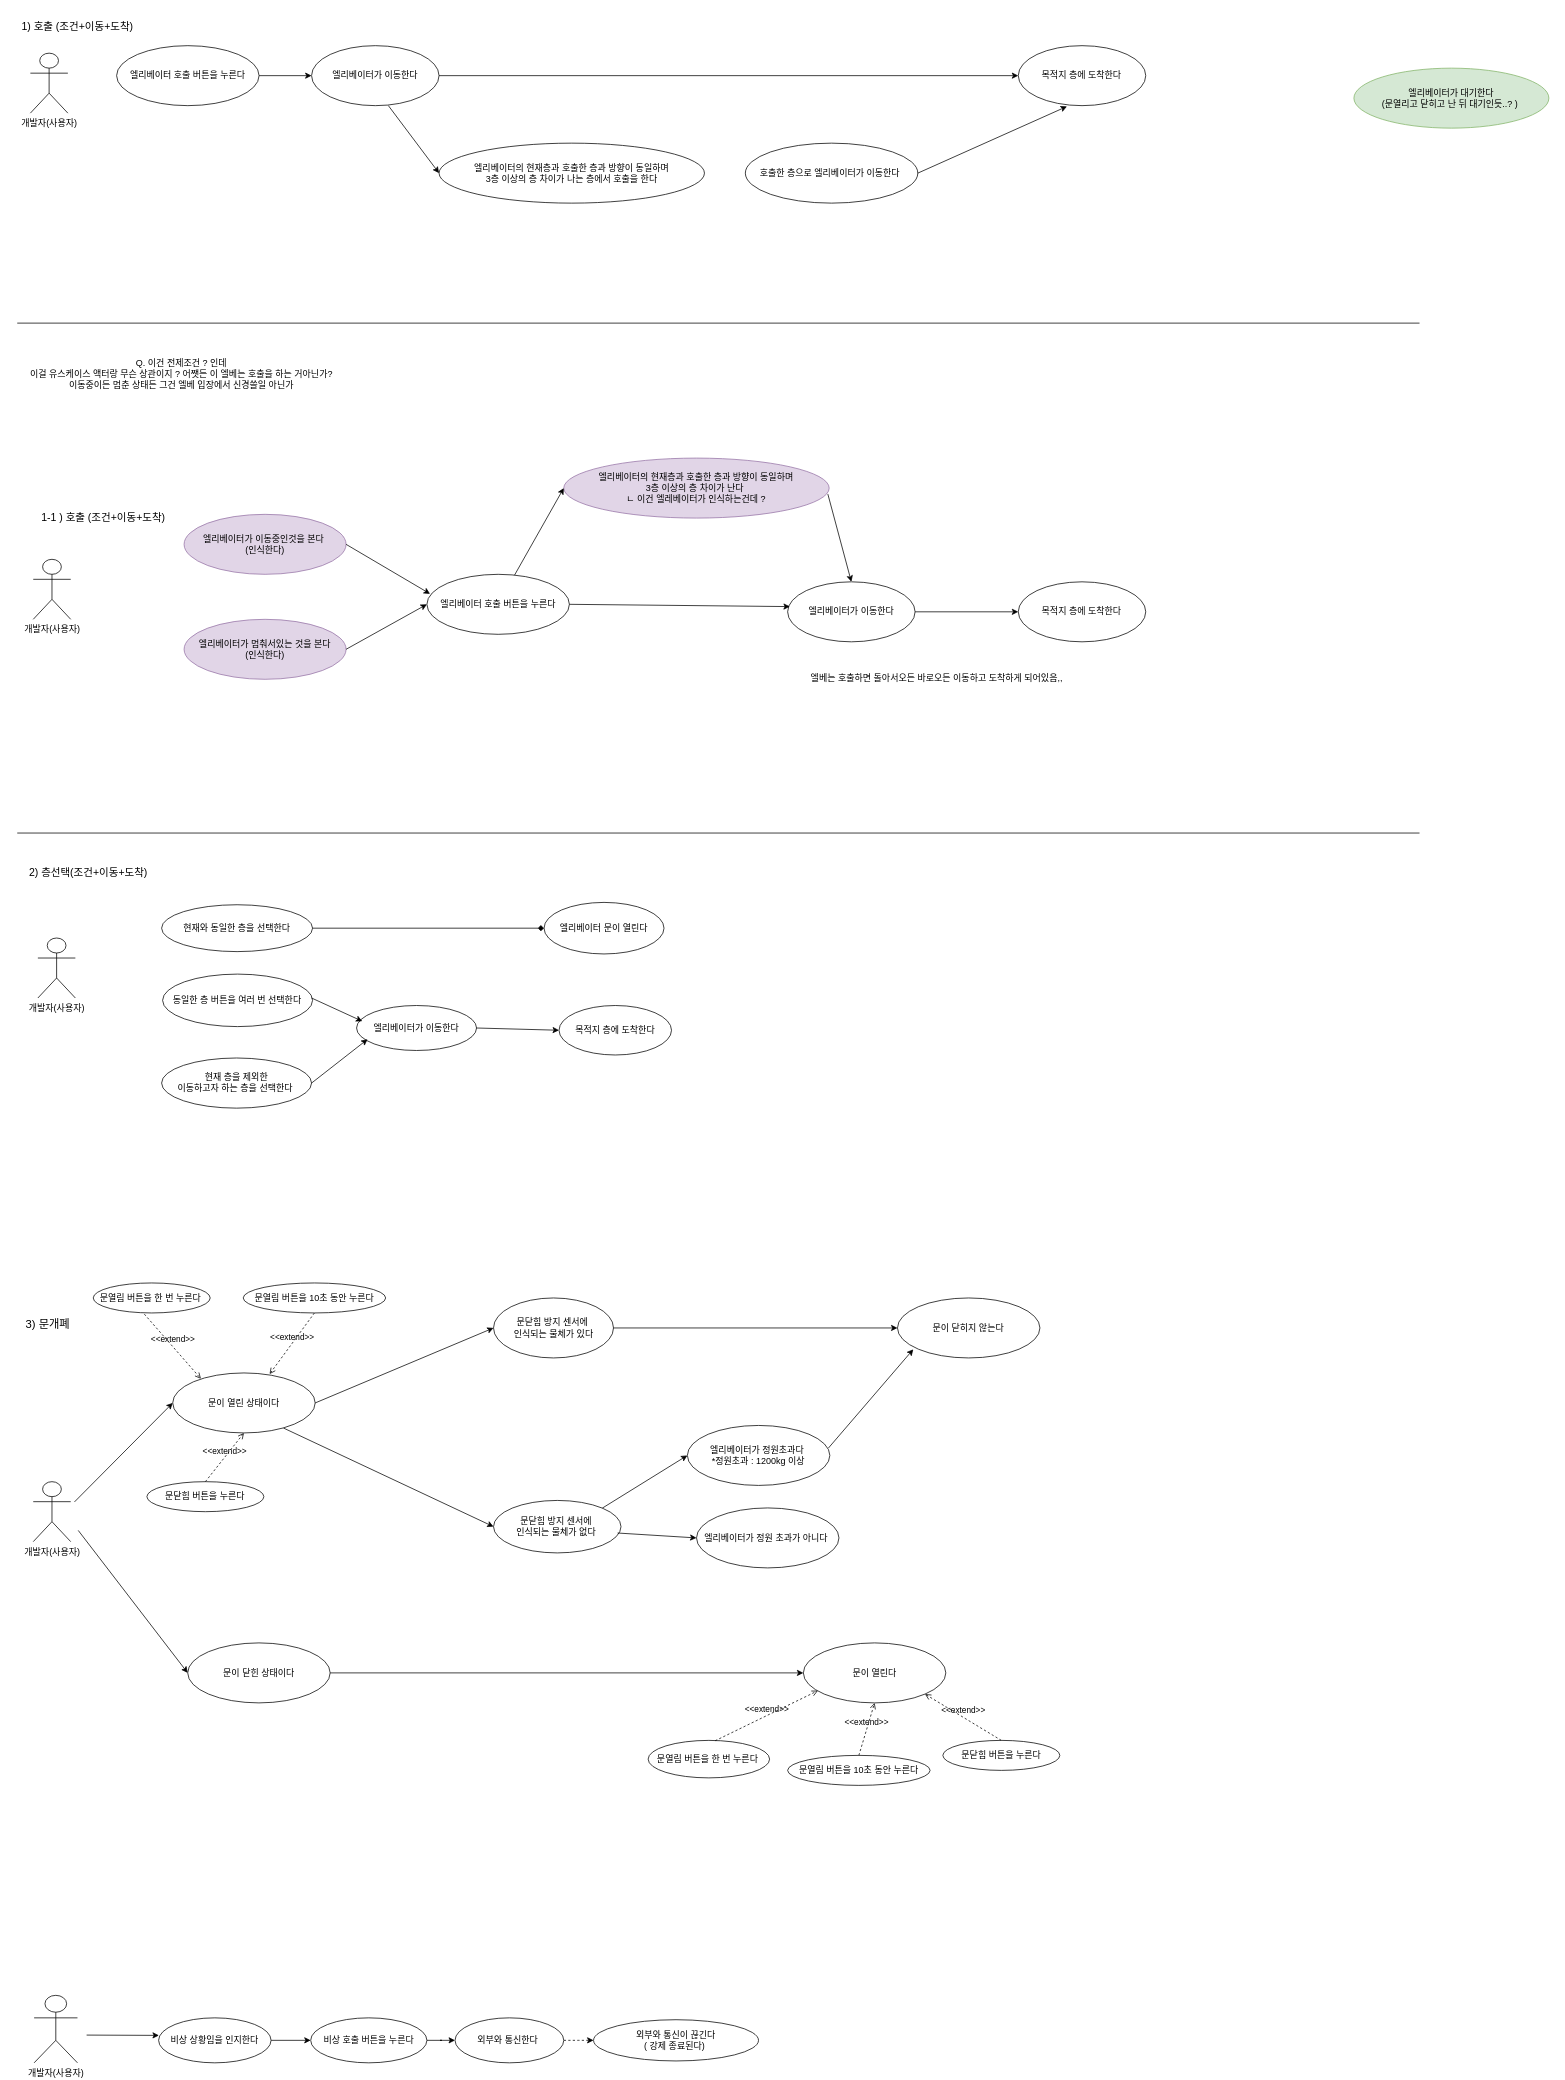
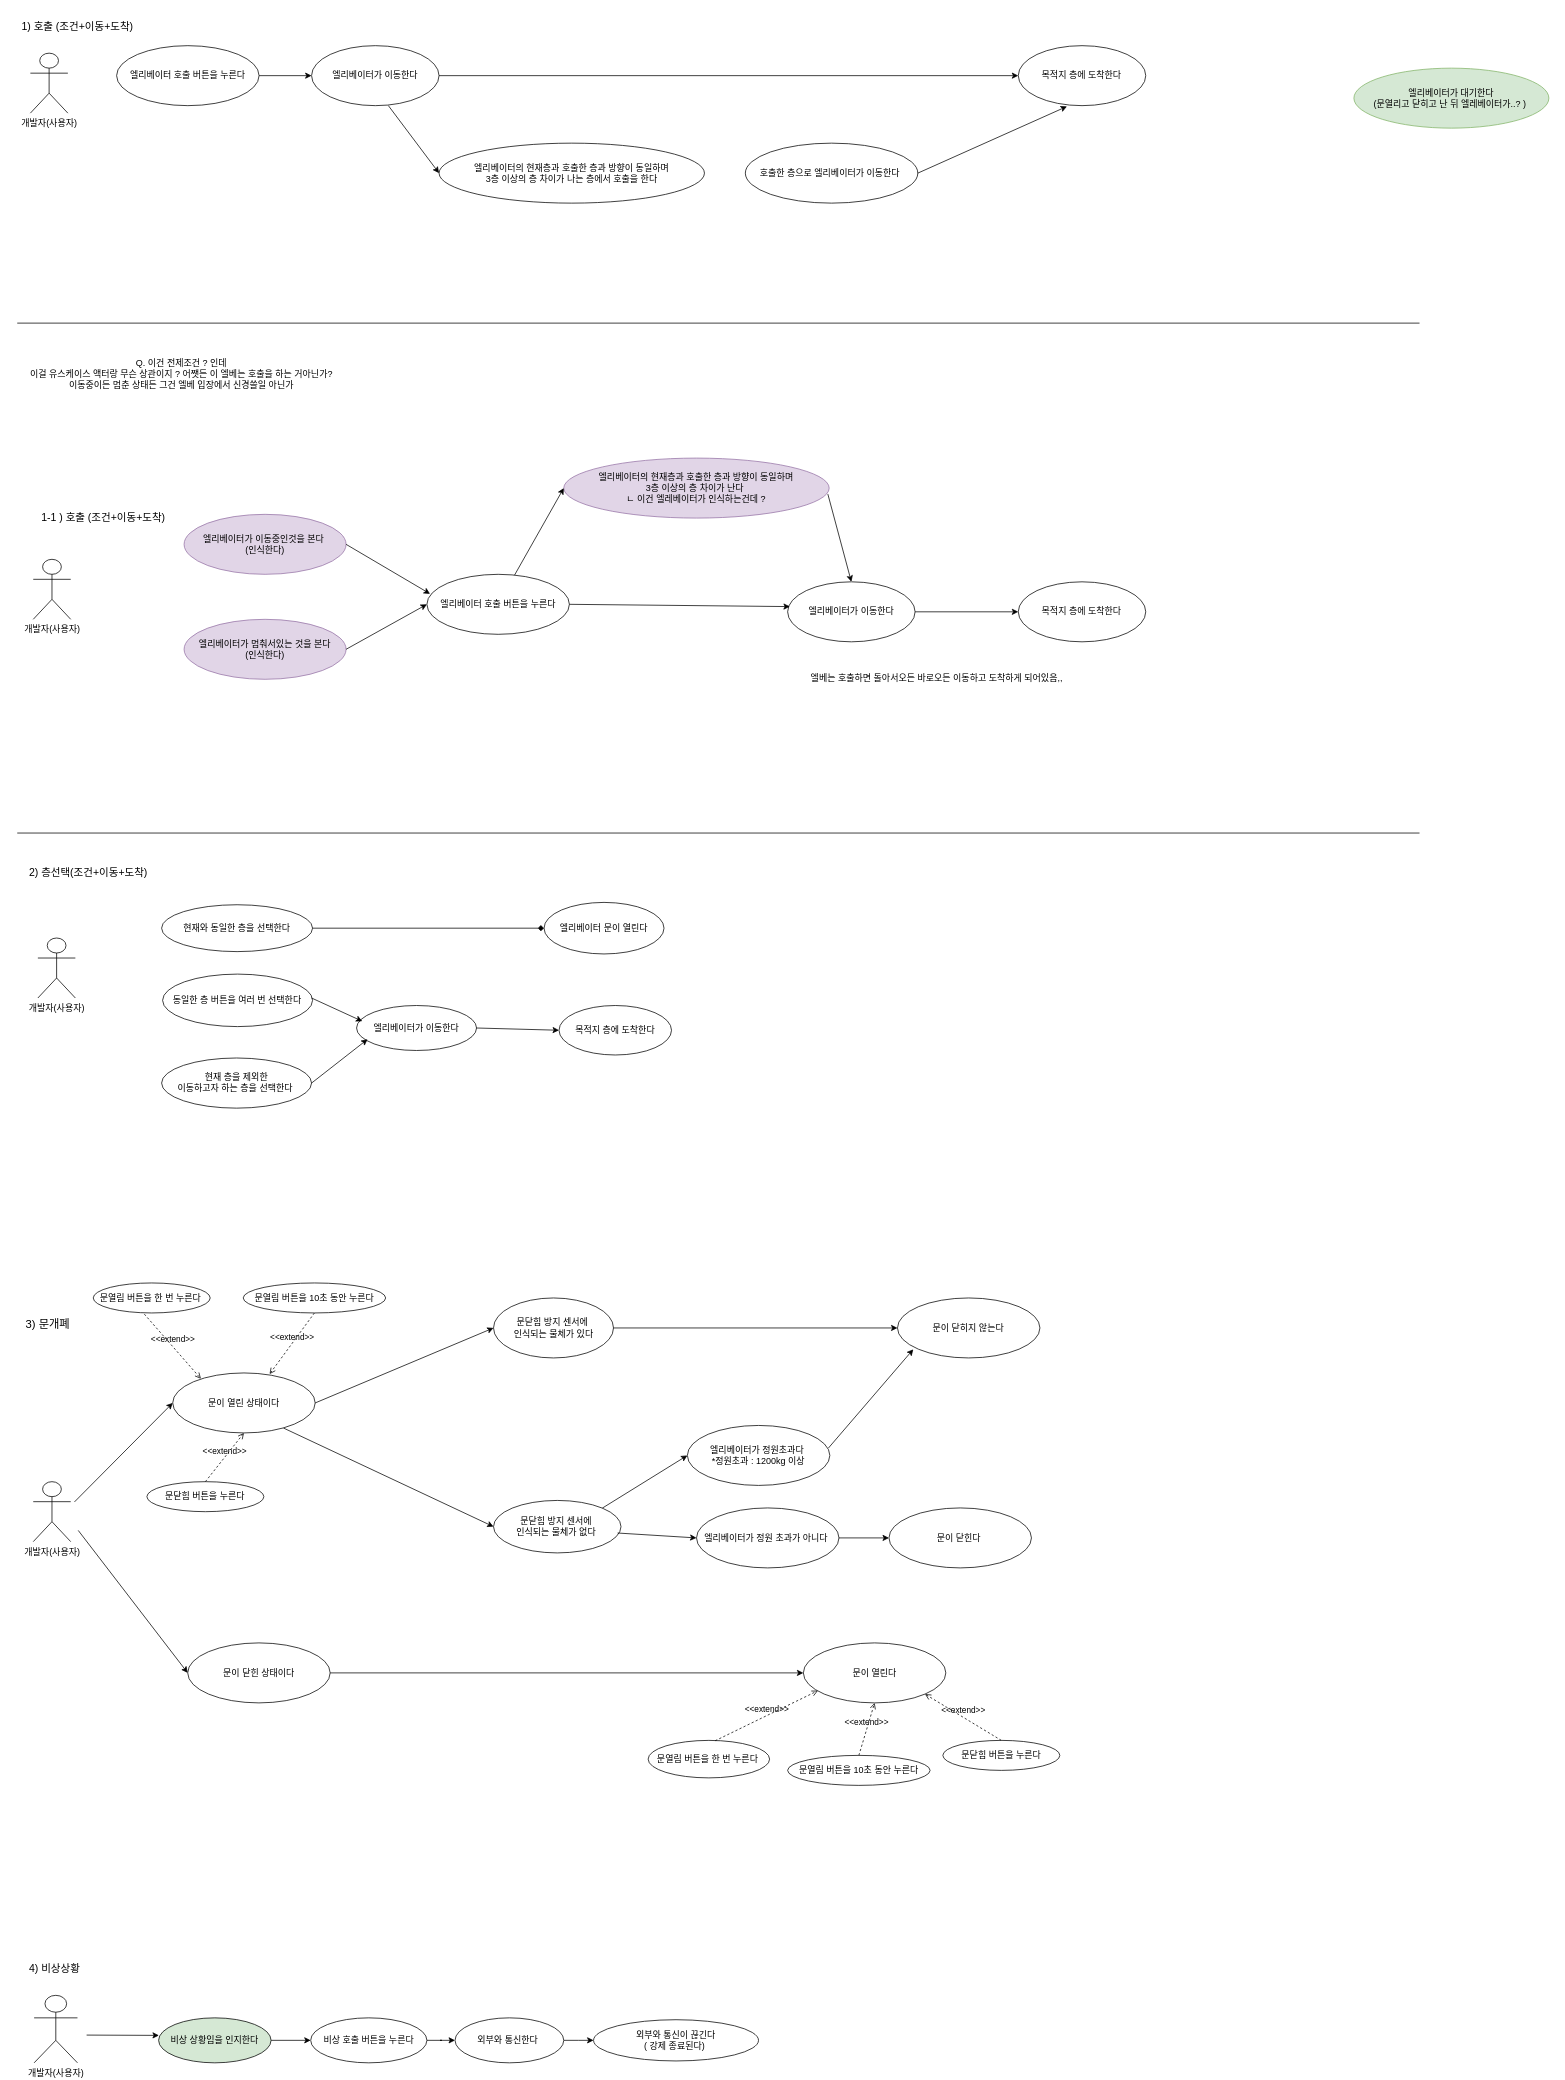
(1452, 98) -> (1452, 98)
none -> (882, 1538)
none -> (960, 1538)
none -> (55, 1969)
(215, 2040) -> (215, 2040)
(576, 2040) -> (576, 2040)
